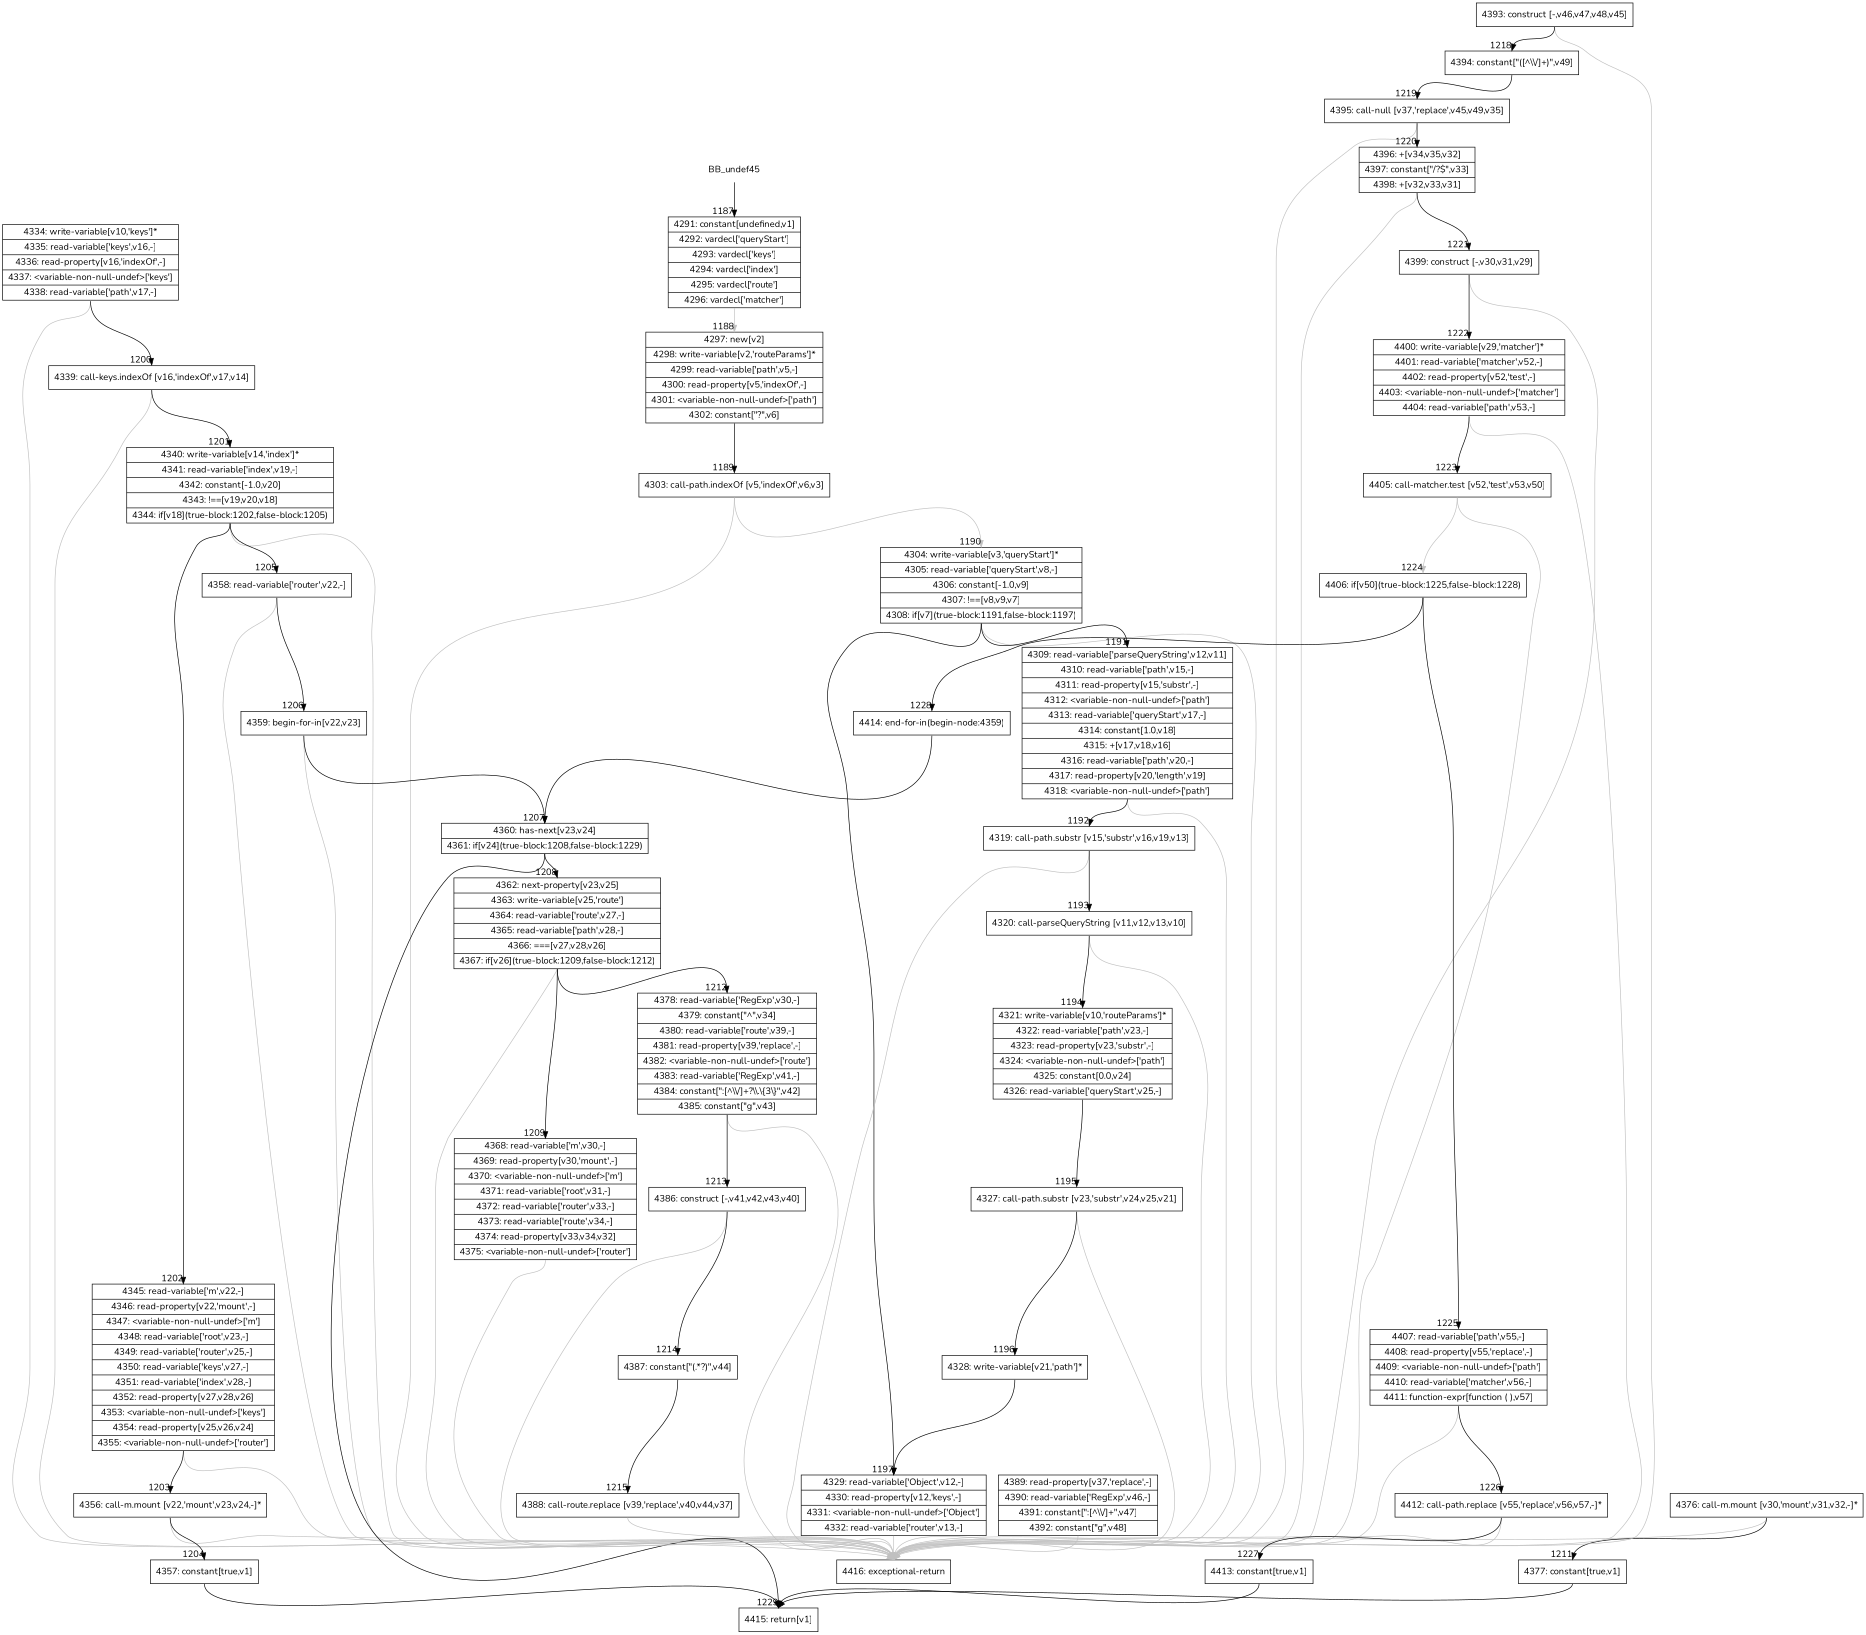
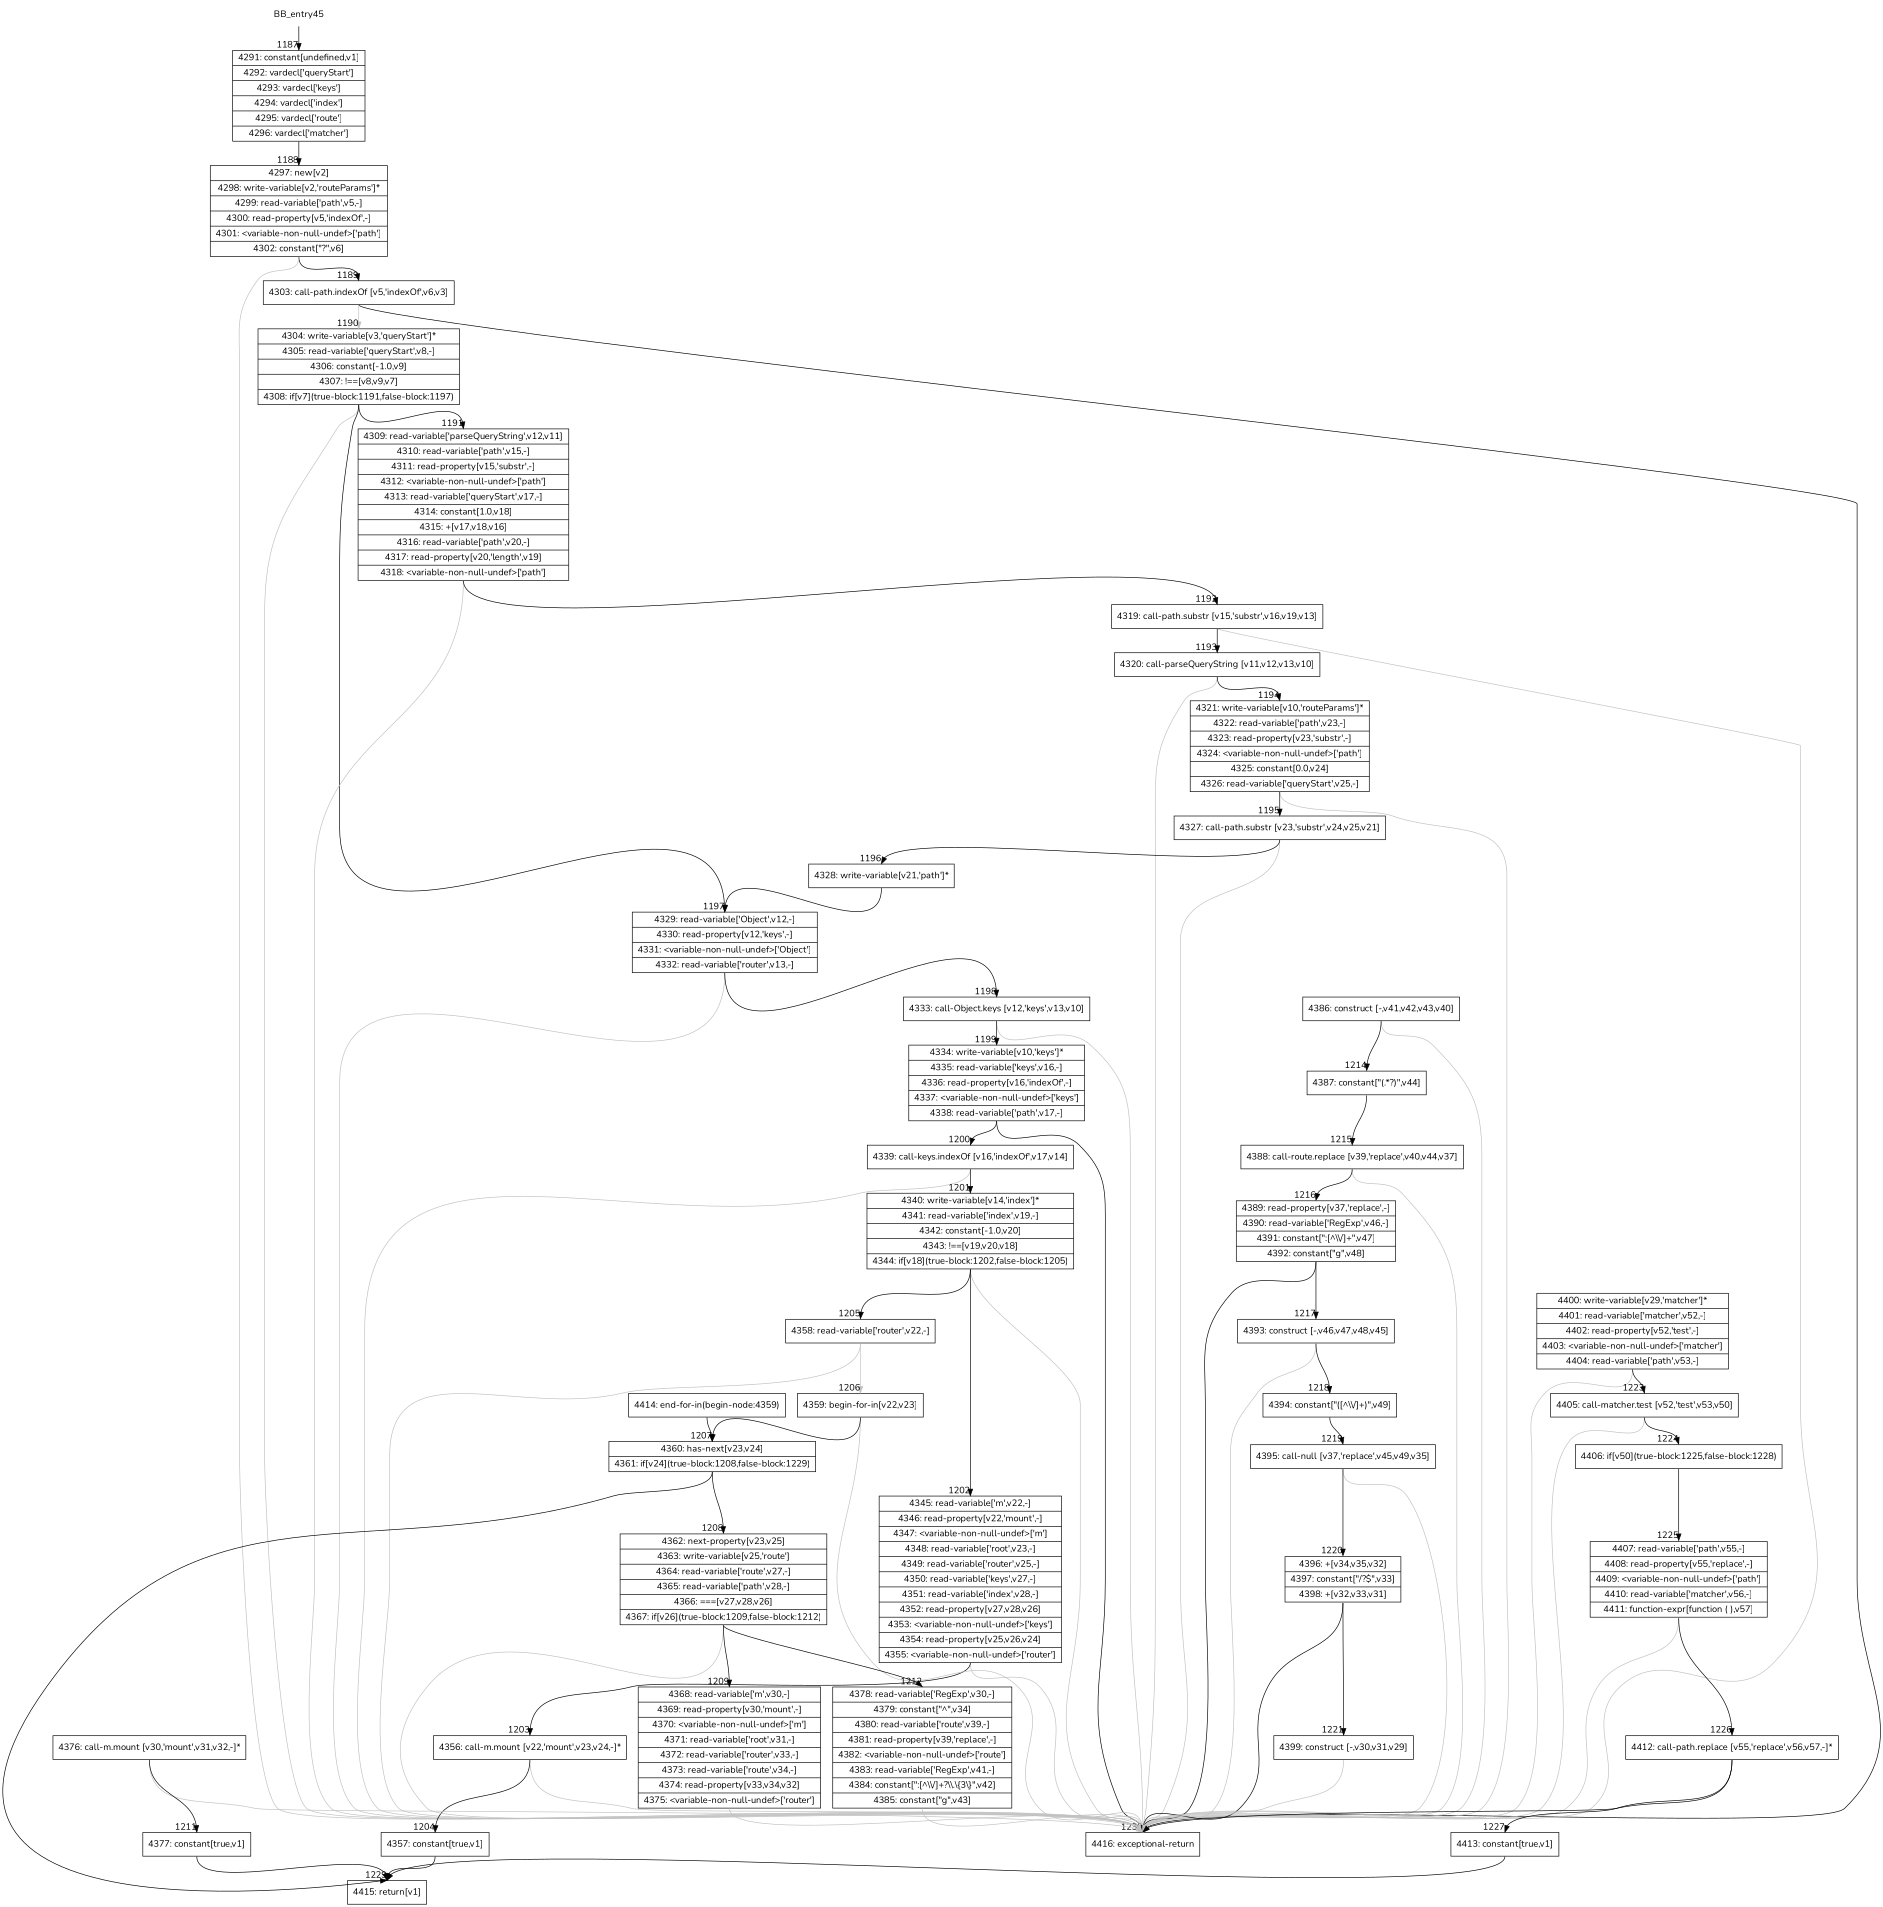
(734, 170) -> (299, 14)
(1469, 303) -> none
(734, 317) -> (299, 150)
(1442, 533) -> (1658, 1430)
(1175, 640) -> none
(289, 651) -> (860, 1365)
none -> (997, 1009)
(1301, 1041) -> (1258, 1743)
(727, 1147) -> none
(410, 1151) -> (1857, 756)
none -> (1337, 1184)
none -> (1316, 1287)
(30, 1332) -> (1105, 1440)
none -> (1507, 1383)
none -> (240, 1450)
(1208, 1538) -> (1452, 1812)
(989, 1548) -> (1205, 1524)
